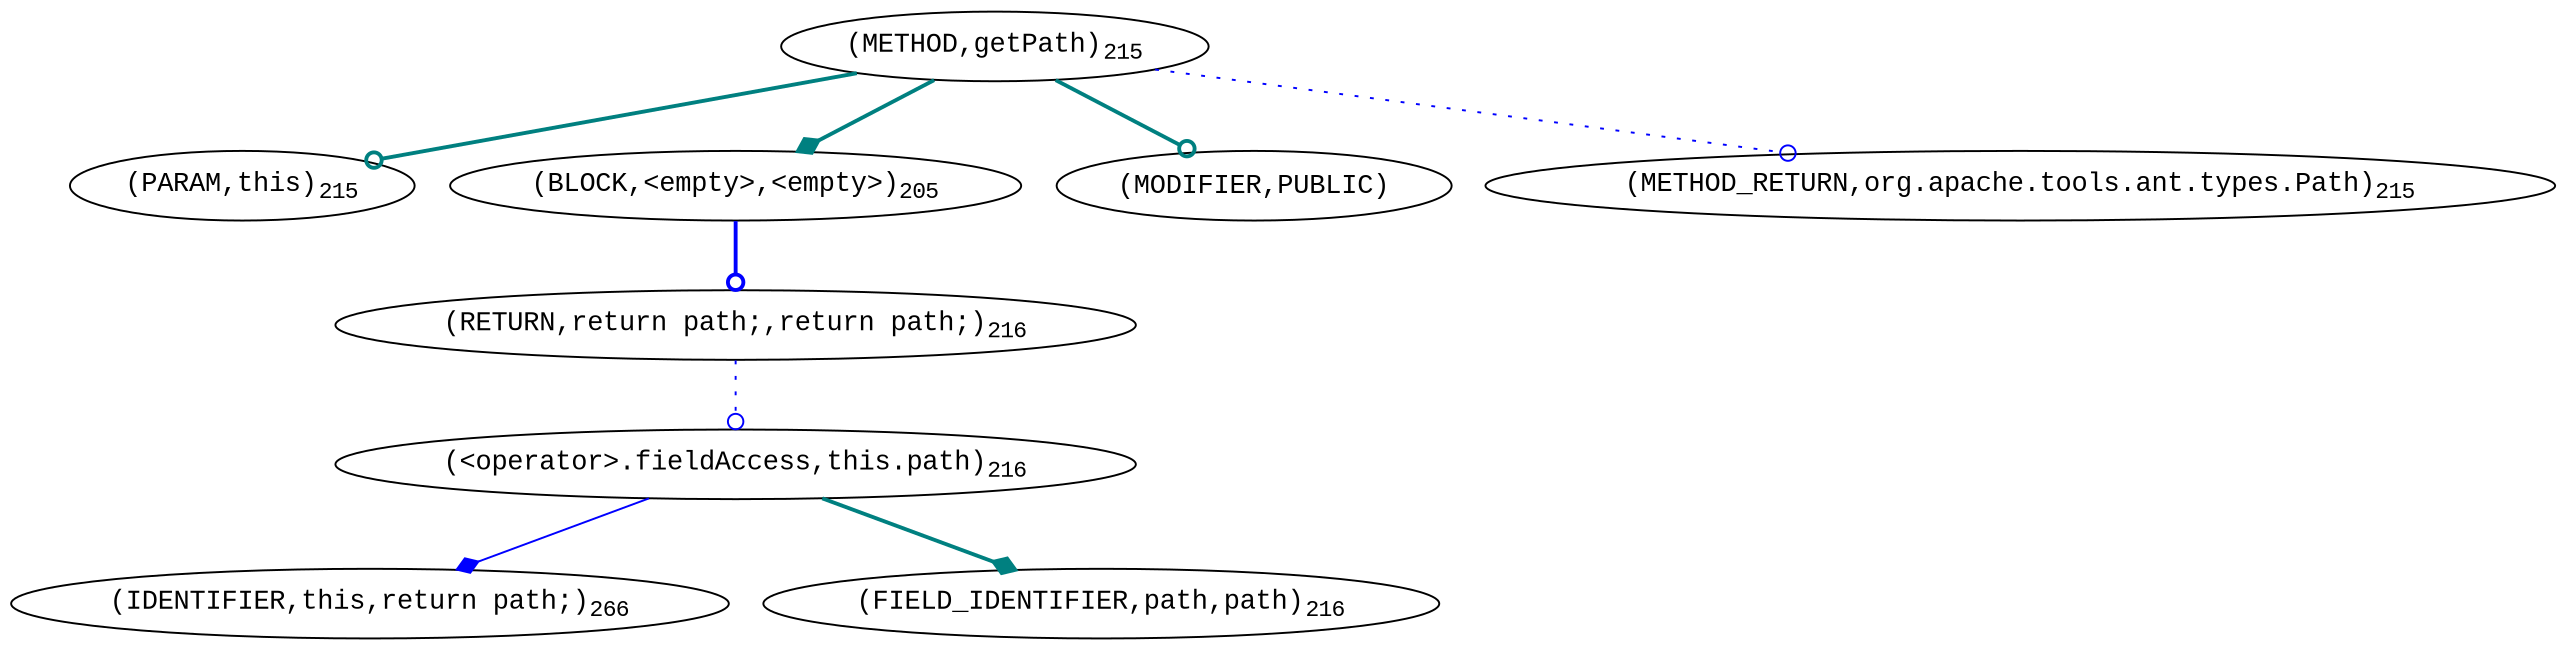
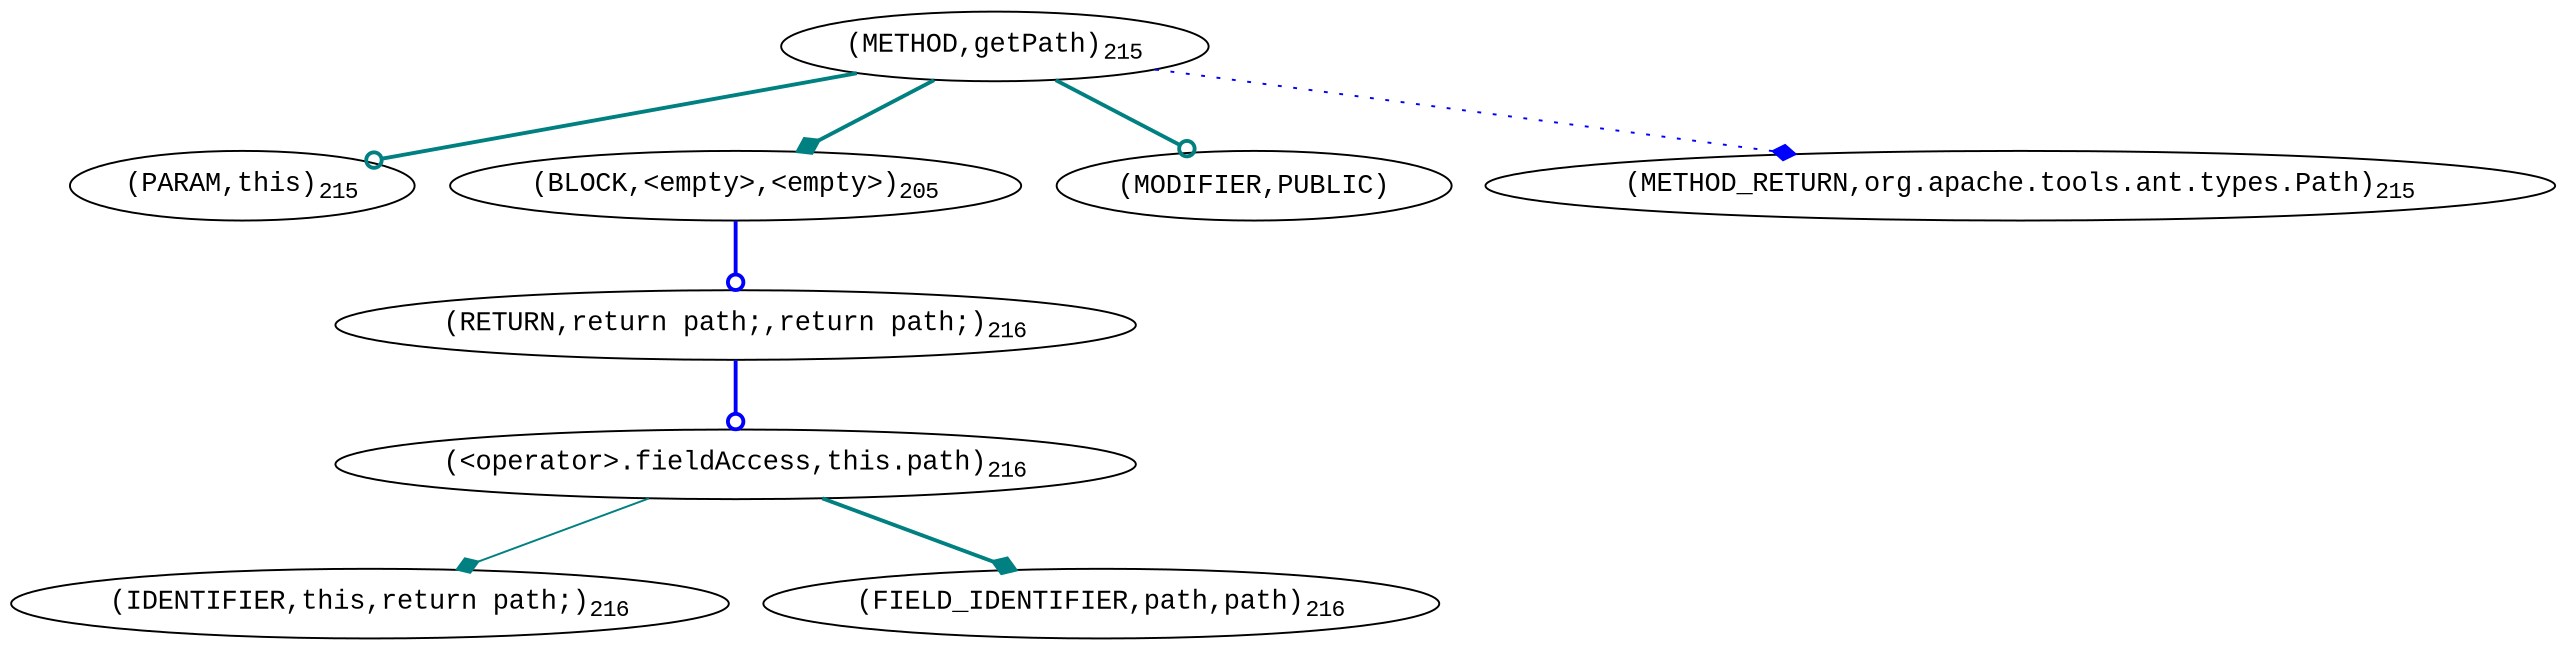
(1468, 111) -> (1464, 110)
(736, 387) -> (736, 387)
(564, 530) -> (564, 530)
(610, 601) -> (610, 601)
